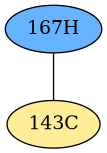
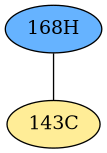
(54, 29) -> (54, 29)
